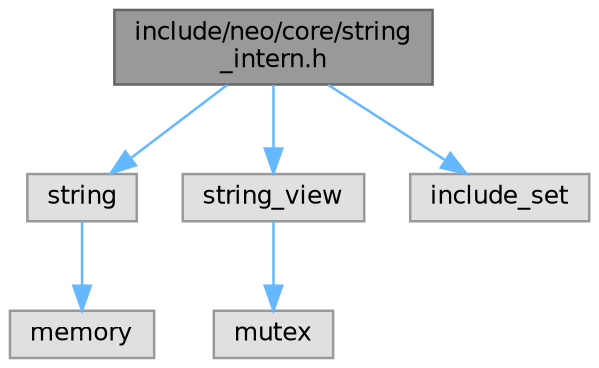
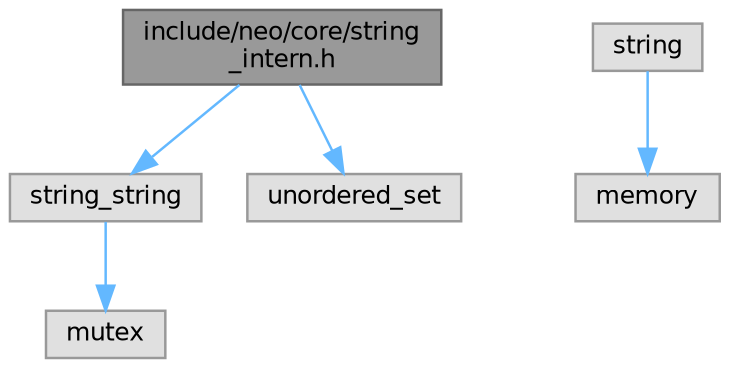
(179, 122) -> none
(273, 198) -> (106, 198)
(500, 198) -> (354, 198)
